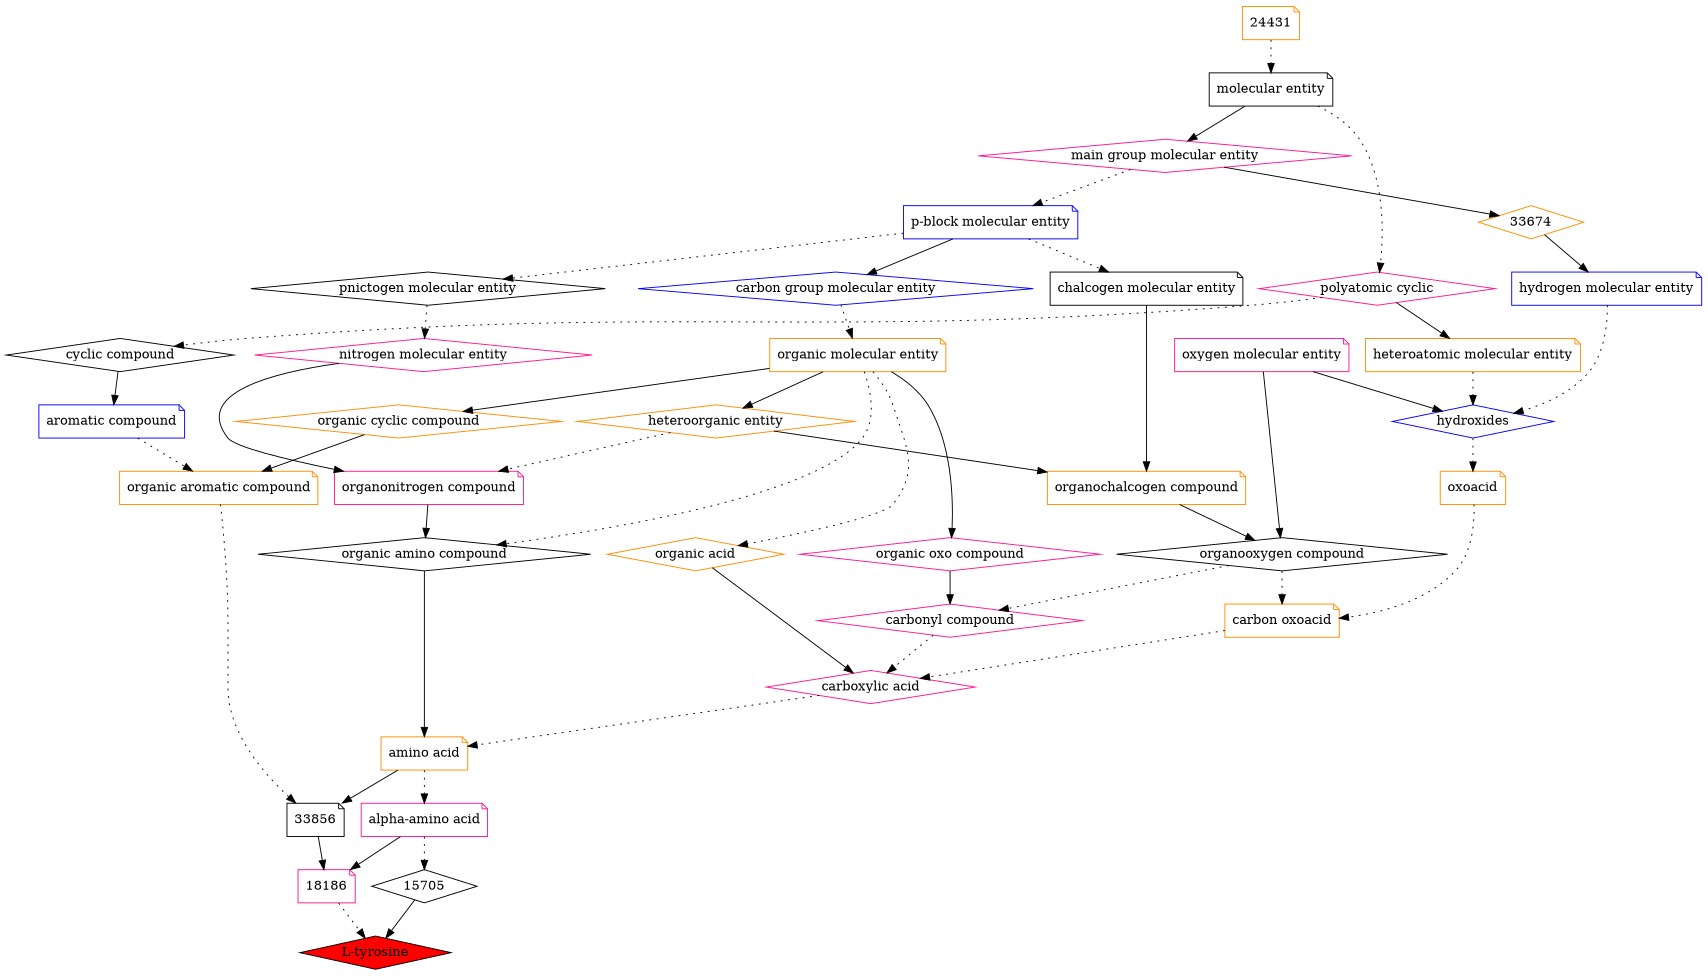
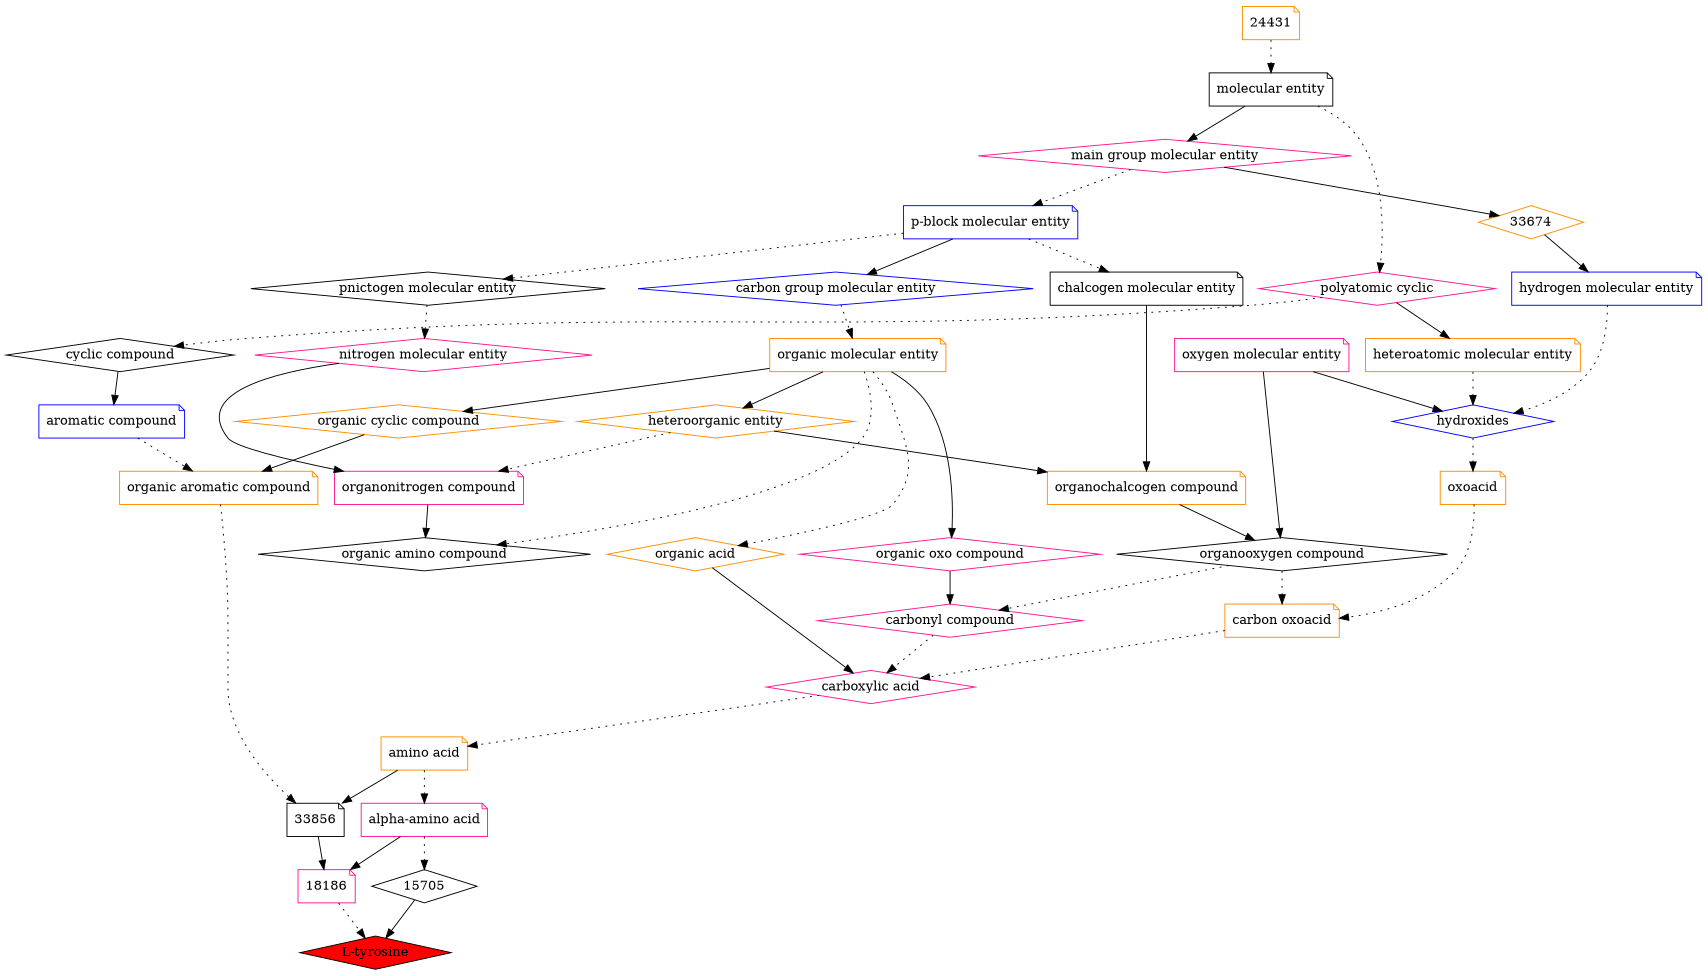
(424, 649) -> none
